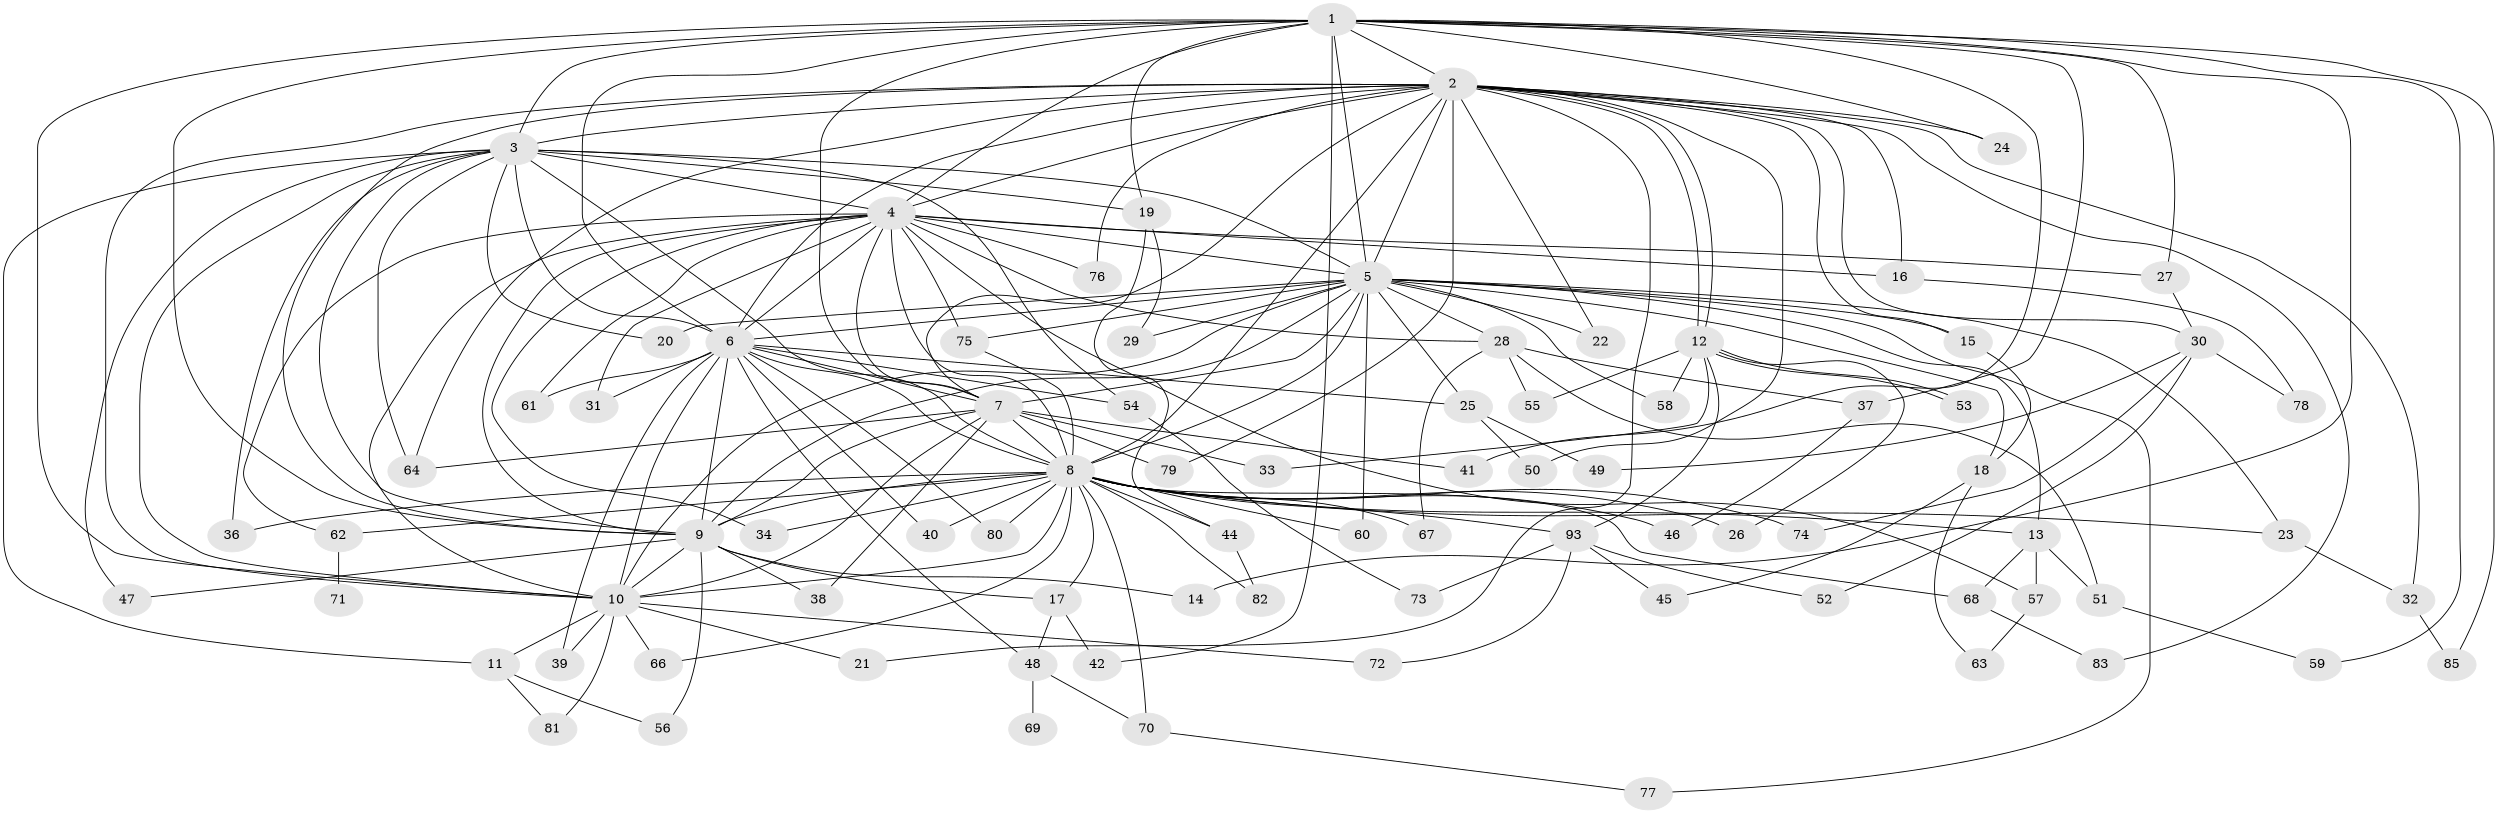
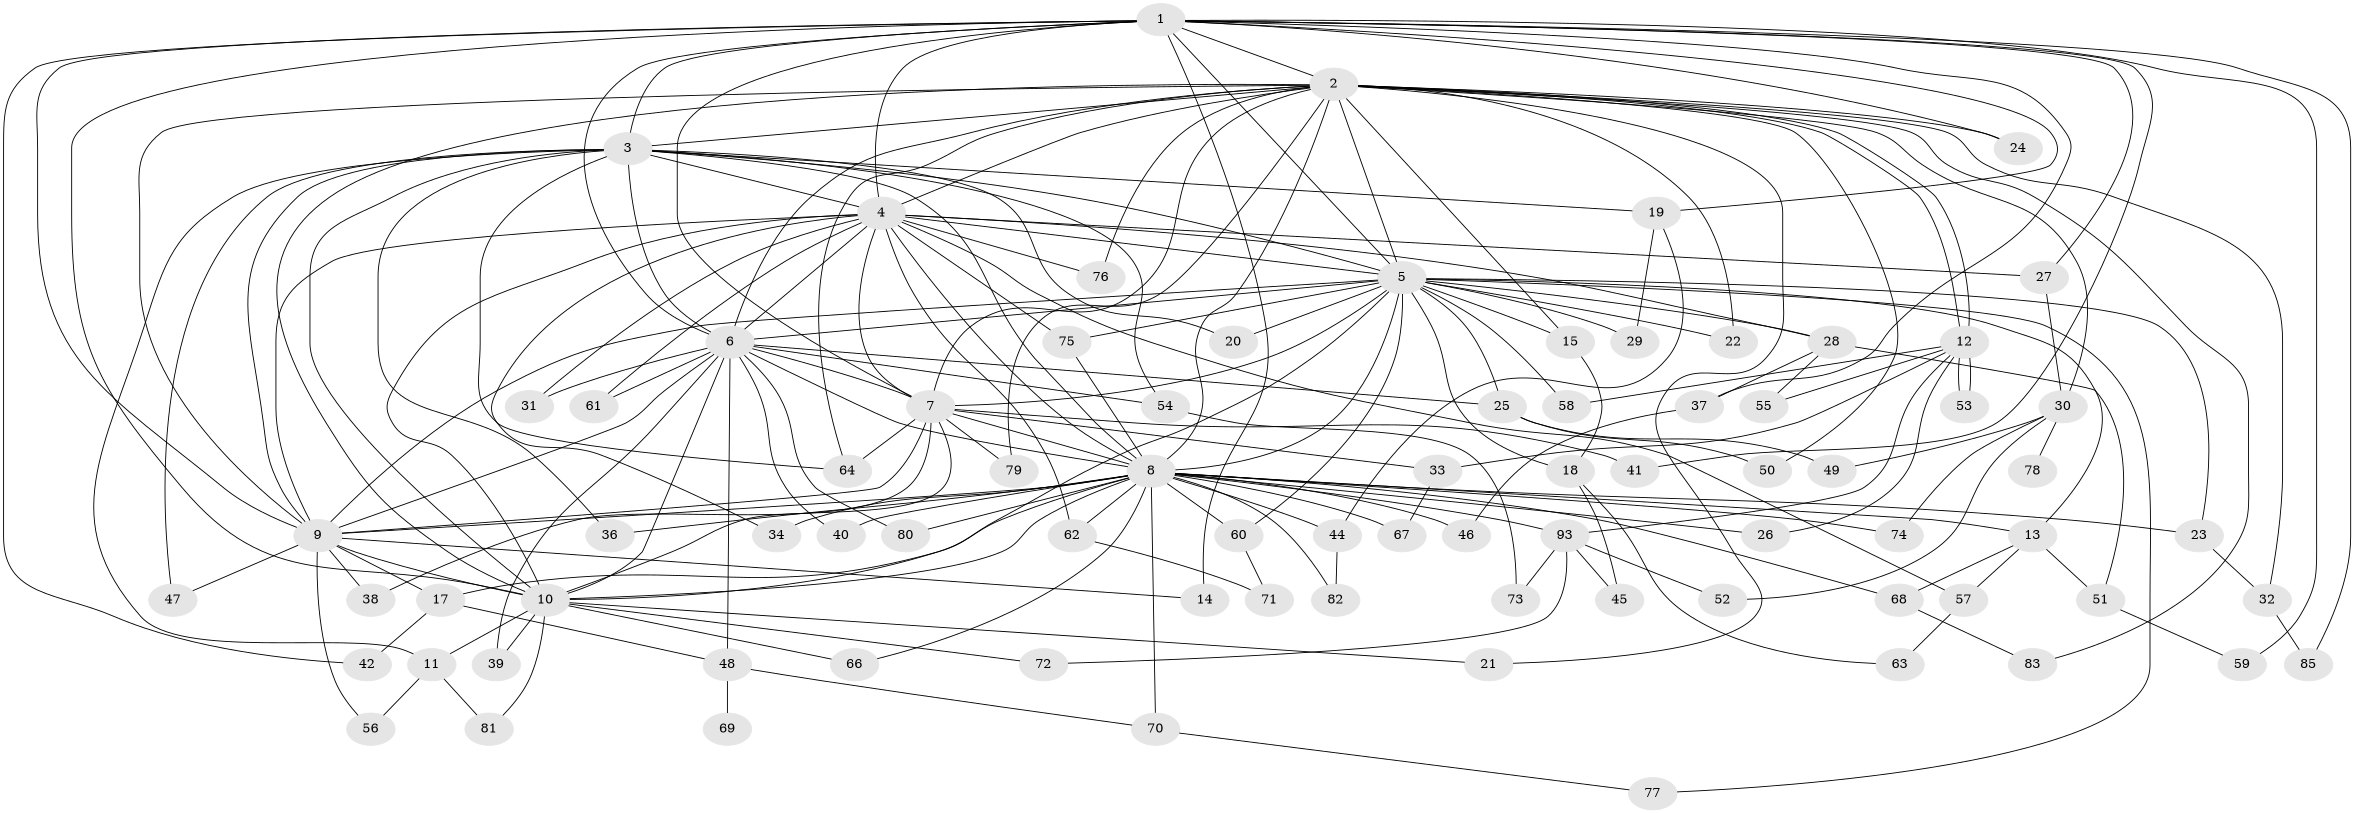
(1900, 278) -> none
(1424, 423) -> (1420, 504)
none -> (1254, 568)
